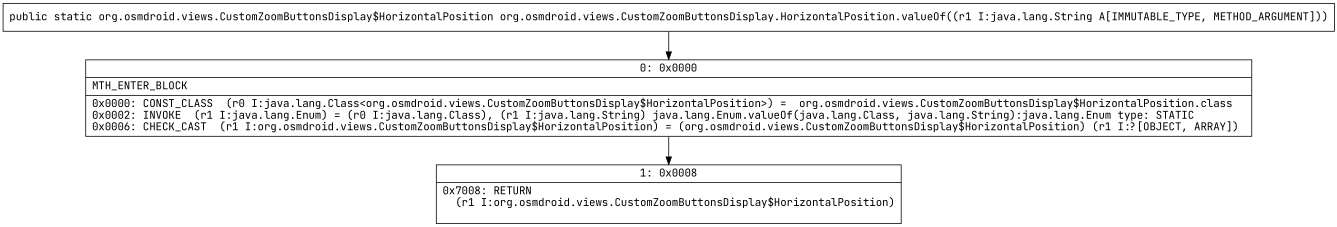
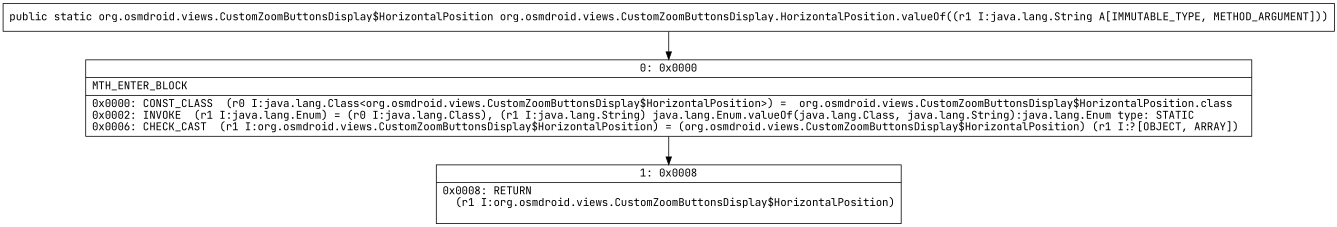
(494, 191) -> (494, 191)
